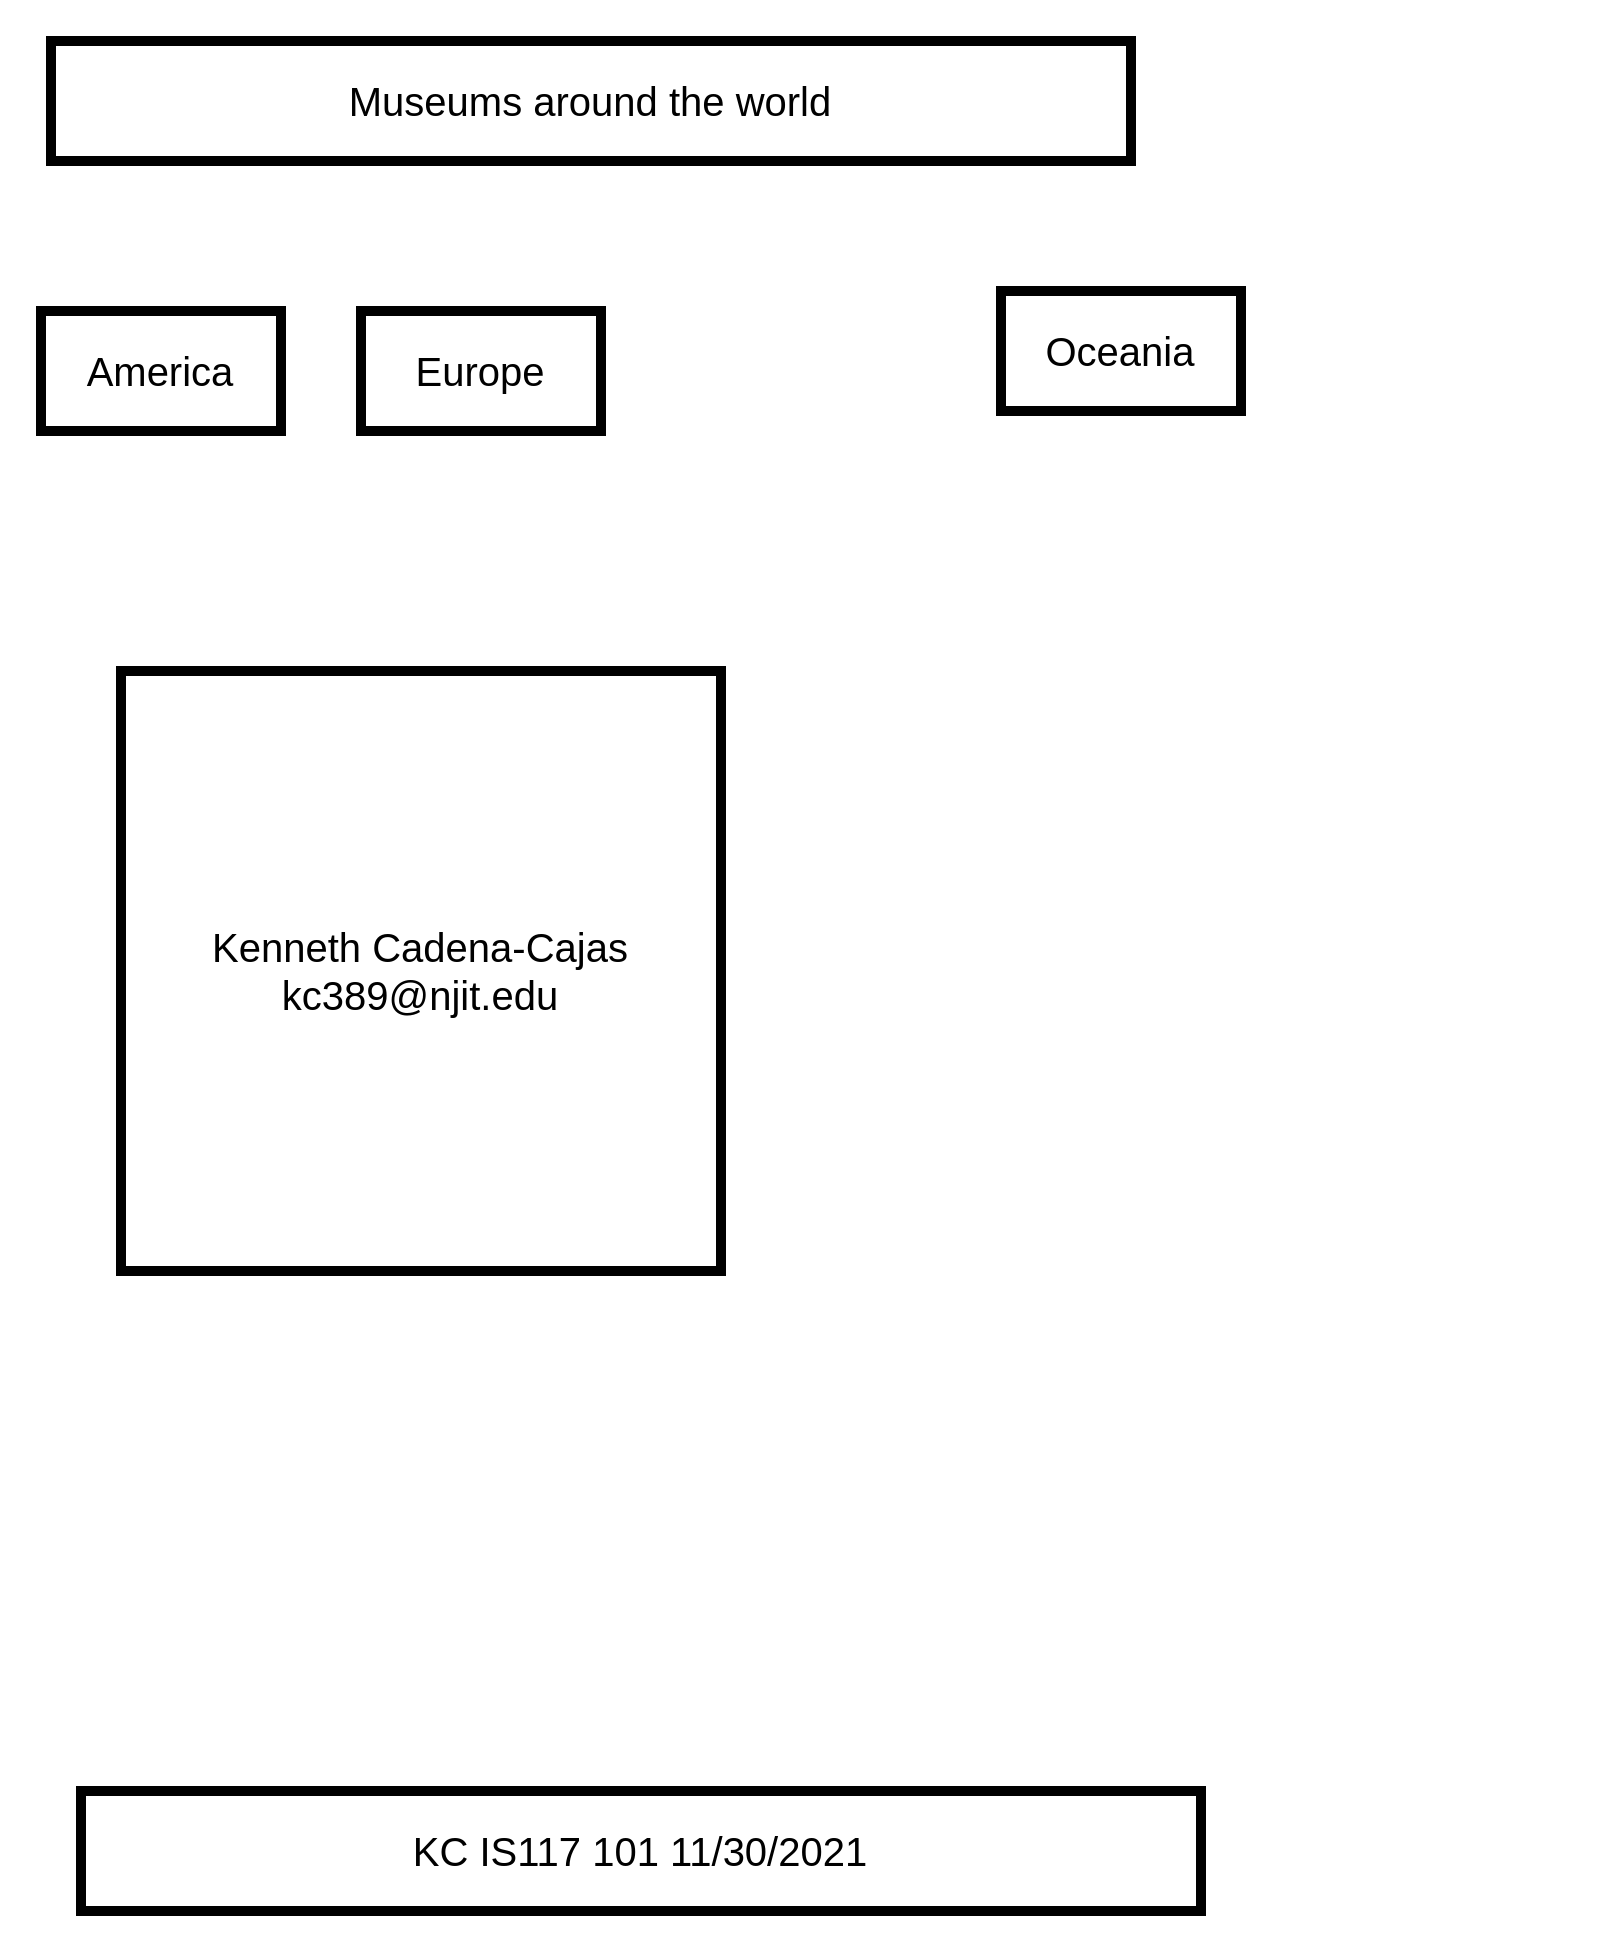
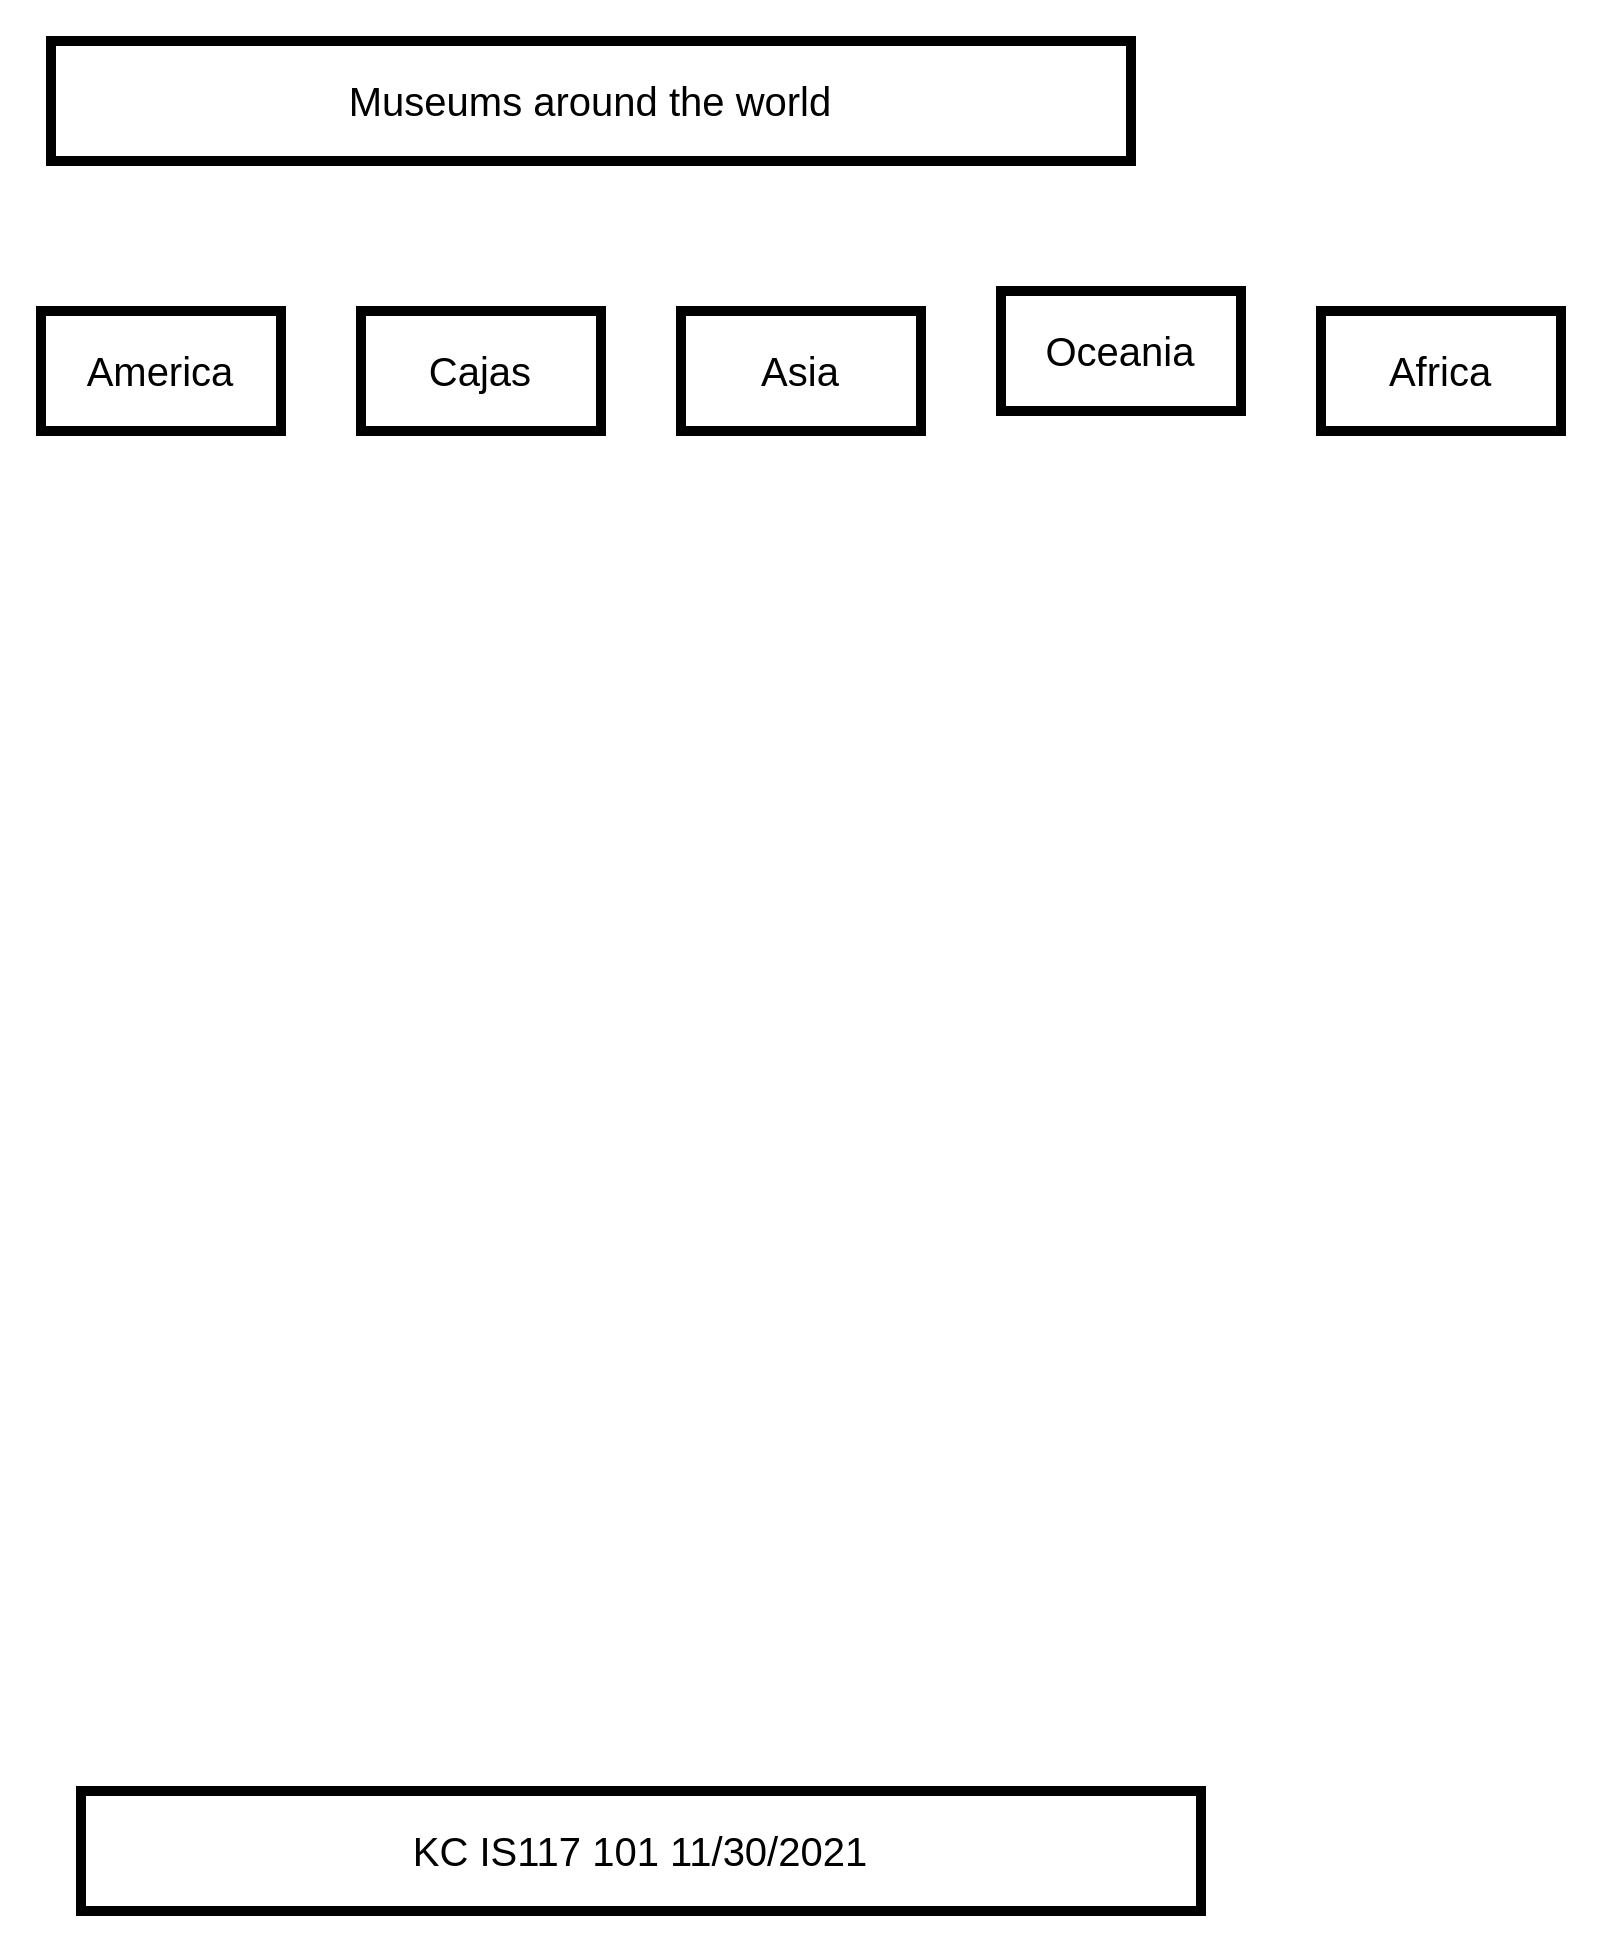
(481, 371) -> (481, 371)
none -> (801, 371)
none -> (1441, 371)
(421, 971) -> none
